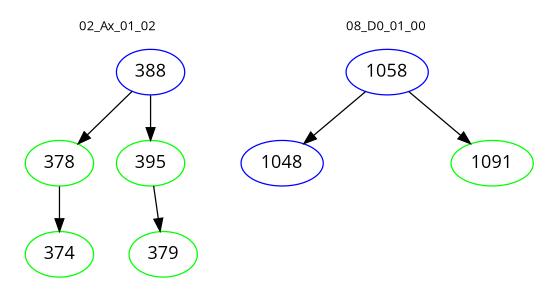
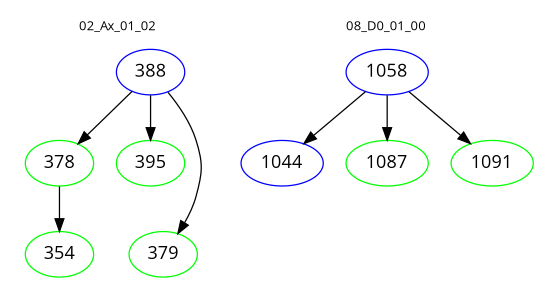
(282, 163) -> (282, 163)
none -> (387, 163)
(156, 202) -> (200, 155)
(59, 254) -> (59, 254)
